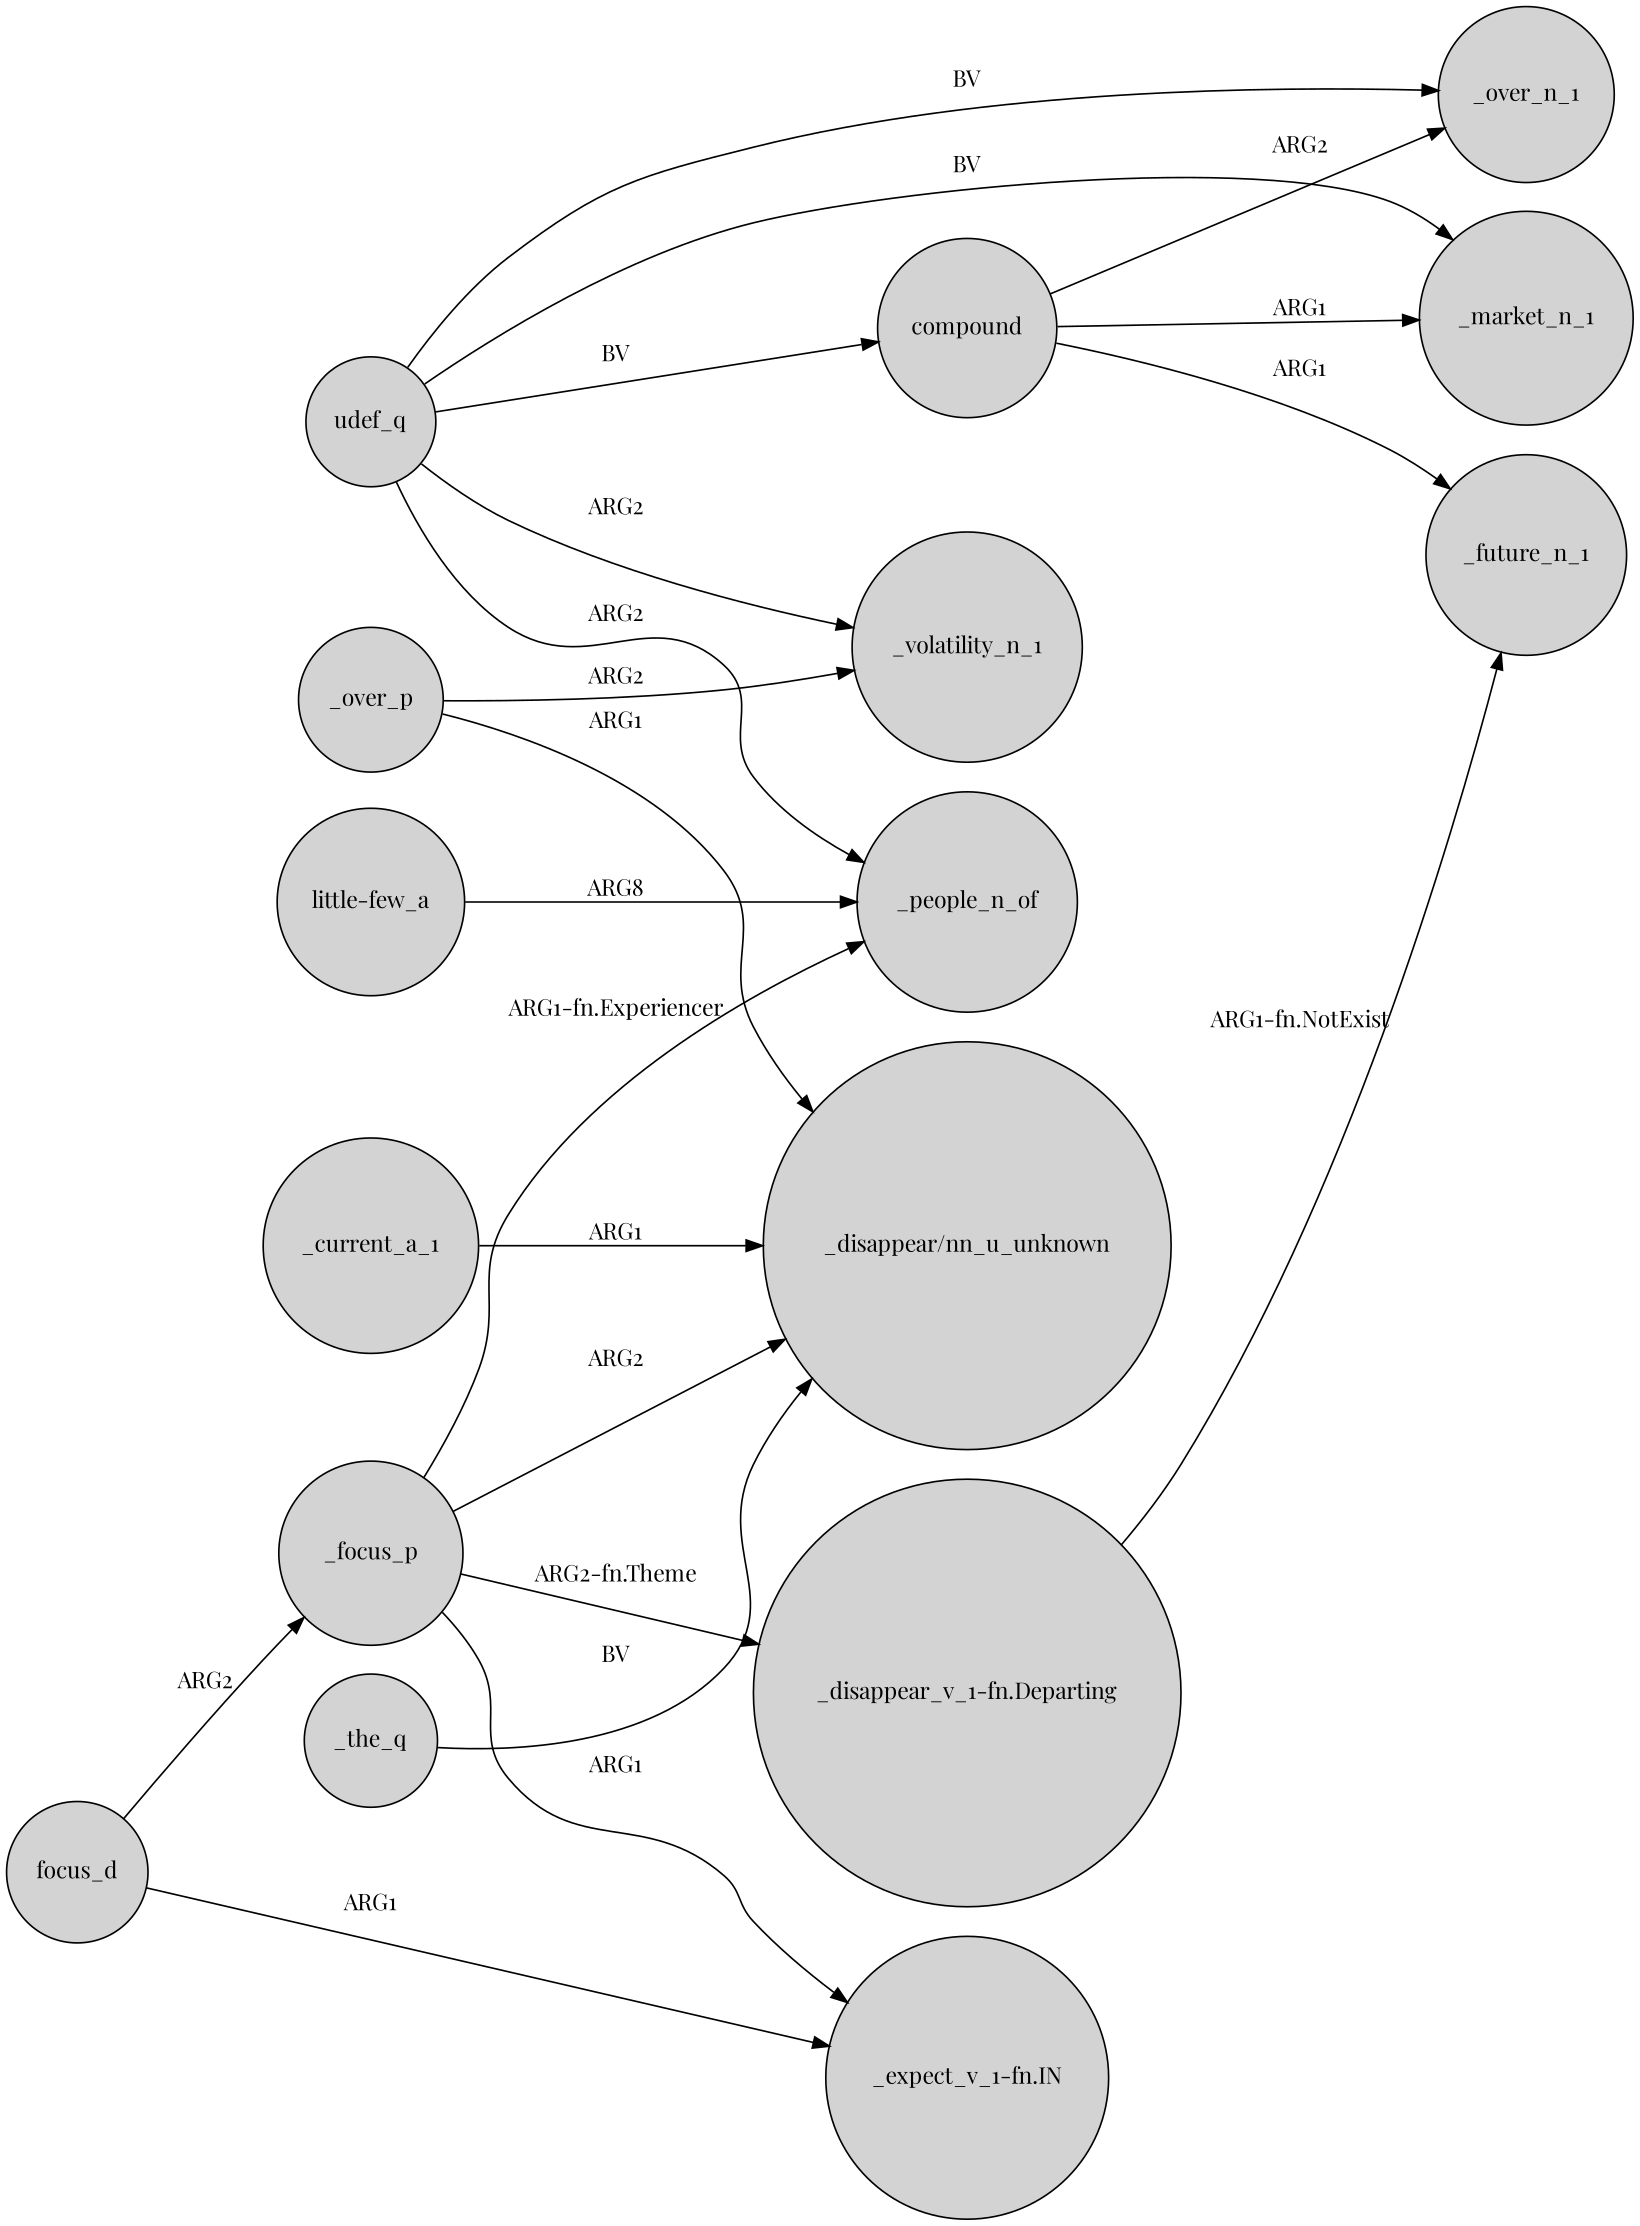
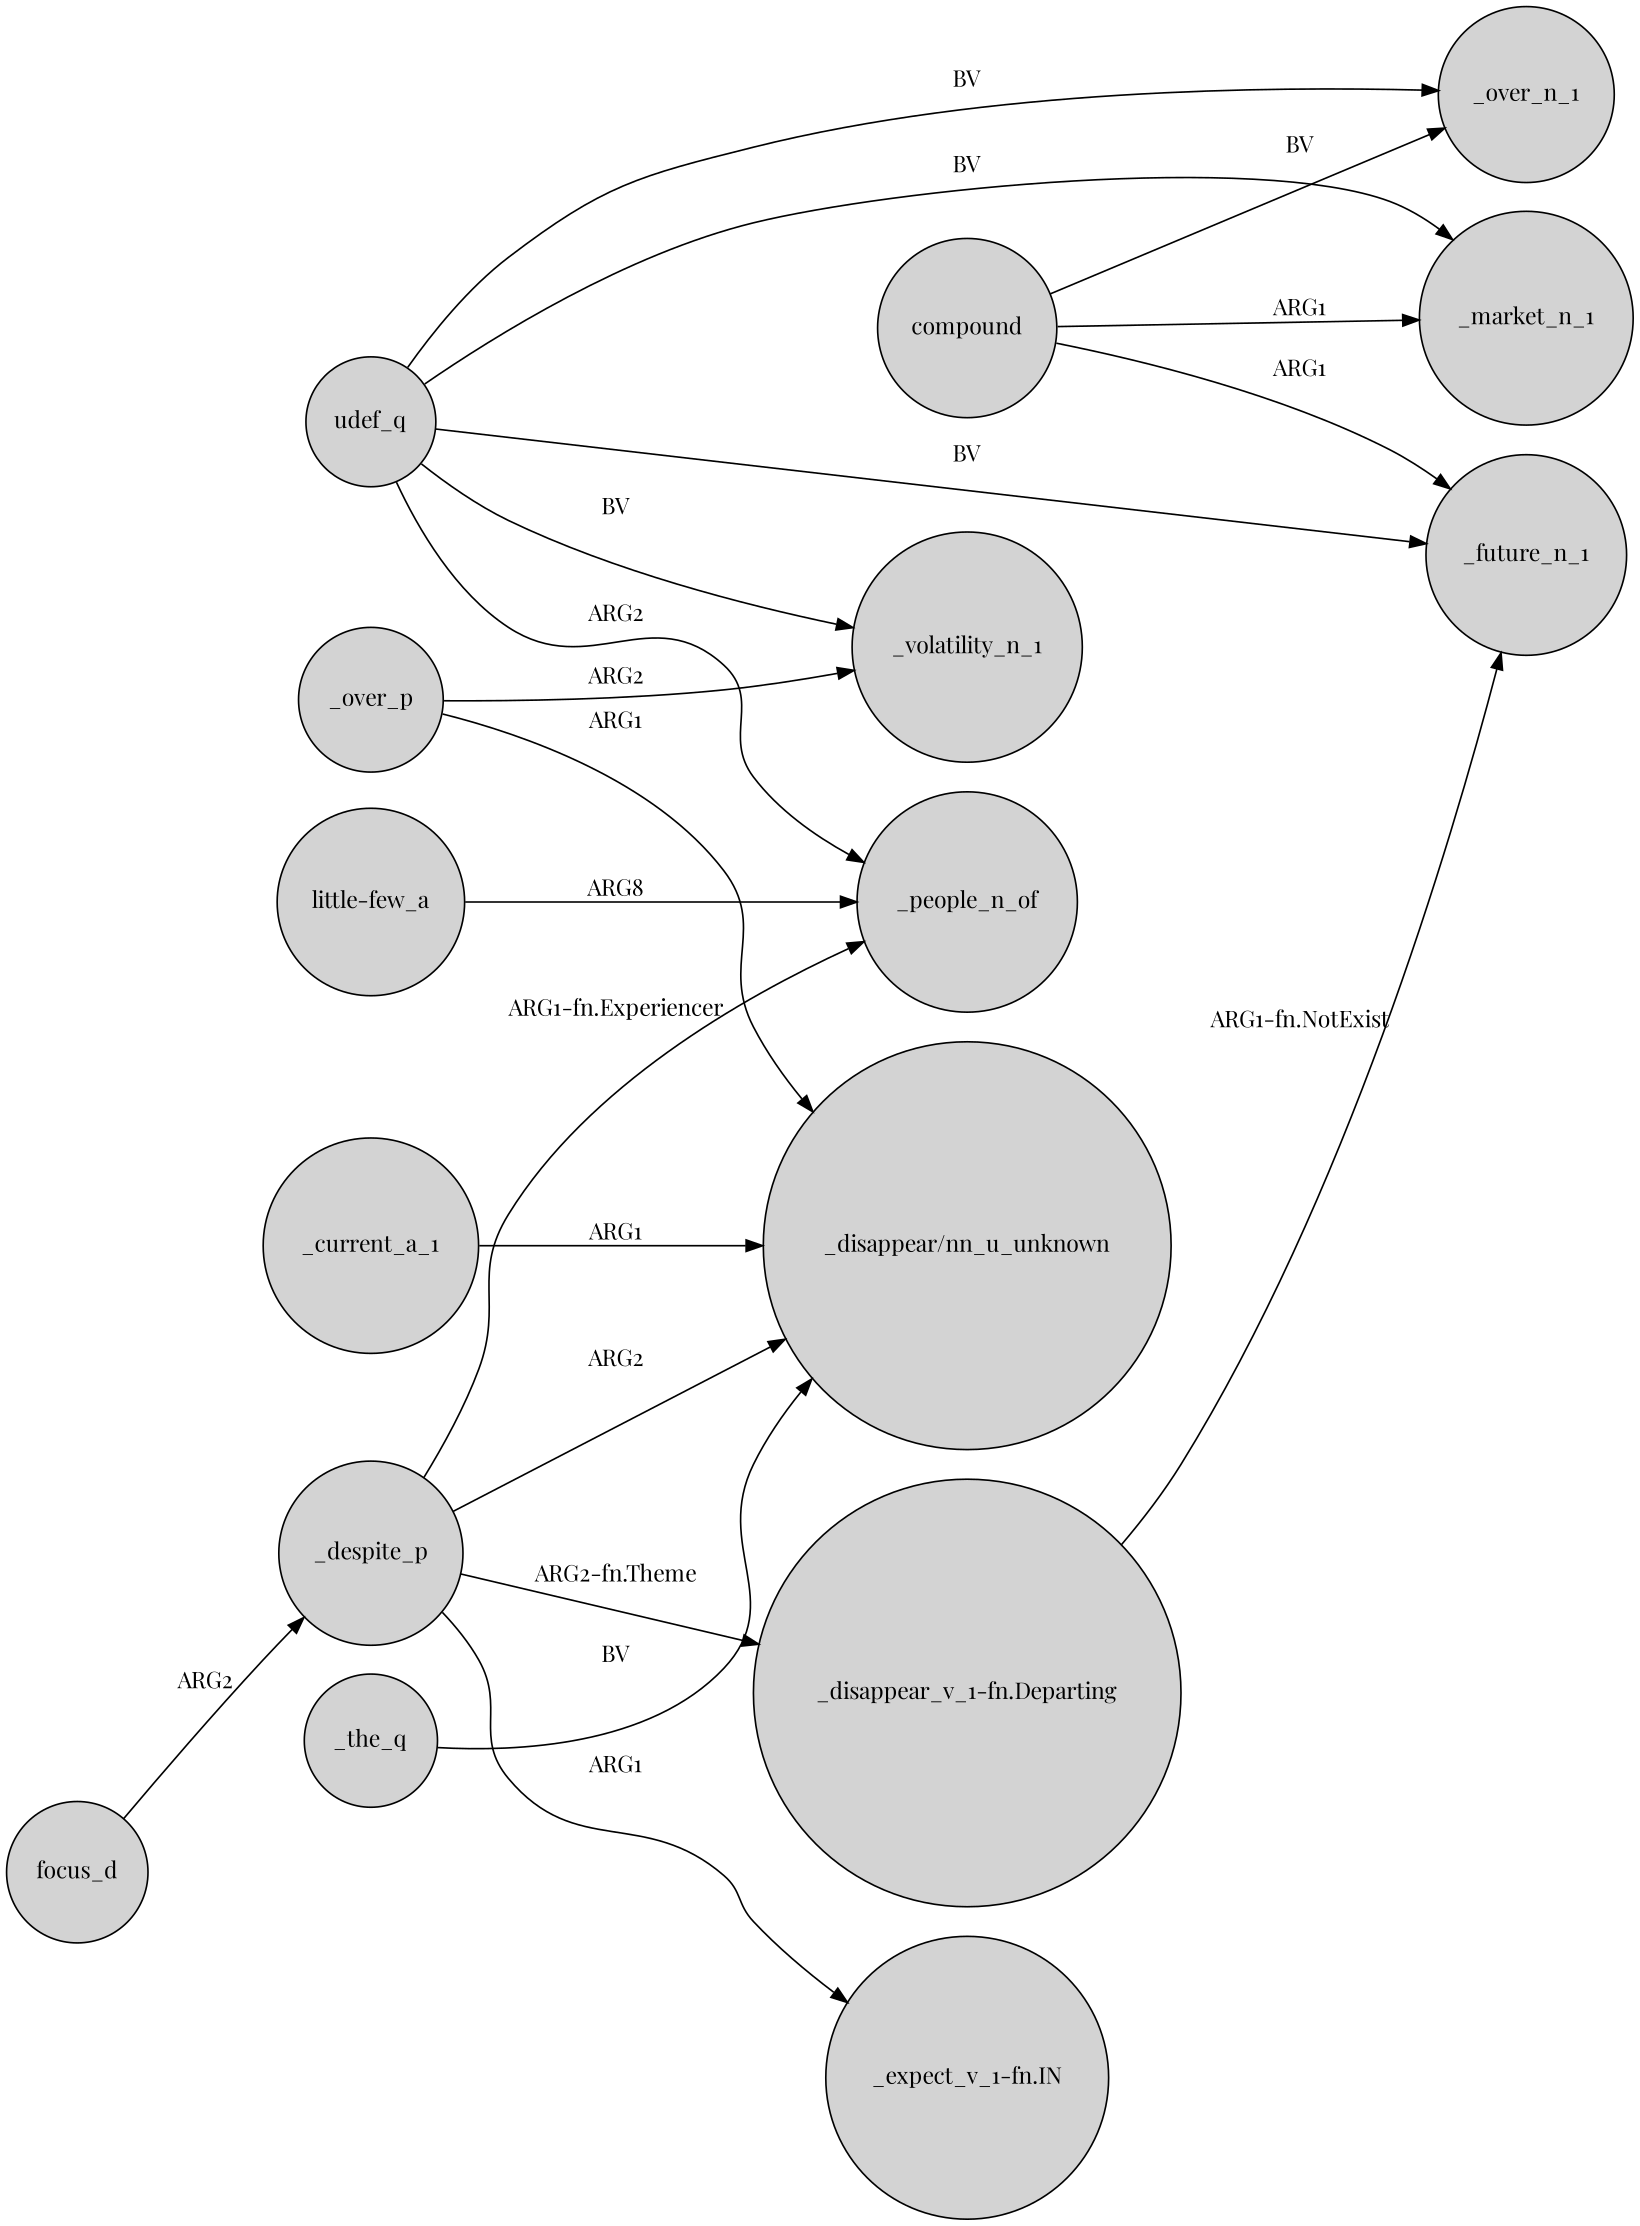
(1300, 146) -> (1300, 146)
(649, 378) -> (923, 485)
(616, 508) -> (616, 508)
(371, 1553) -> (371, 1553)
(480, 1965) -> none
